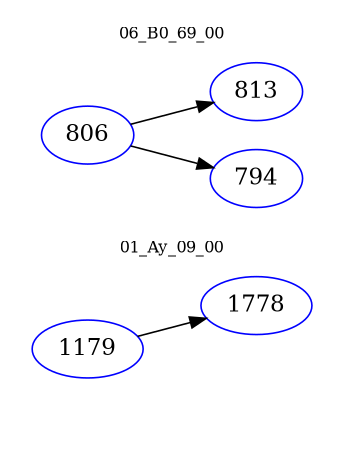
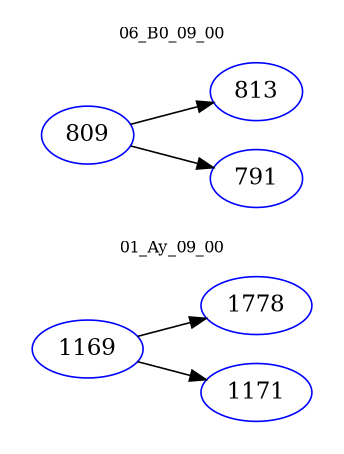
(172, 35) -> (172, 35)
(88, 135) -> (88, 135)
(256, 179) -> (256, 179)
(88, 349) -> (88, 349)
none -> (256, 392)
